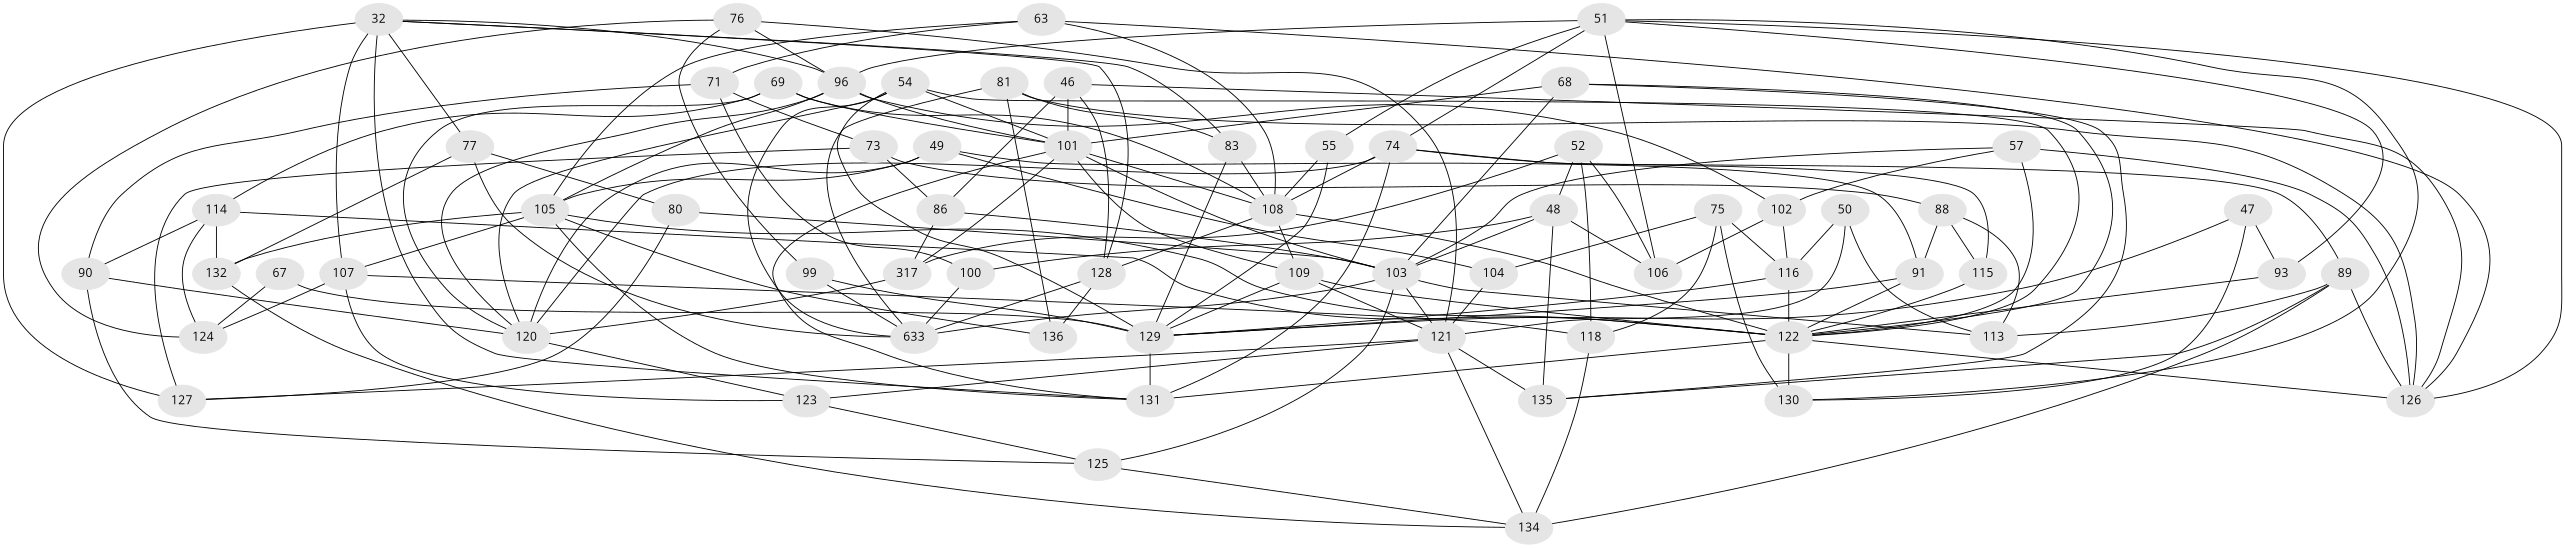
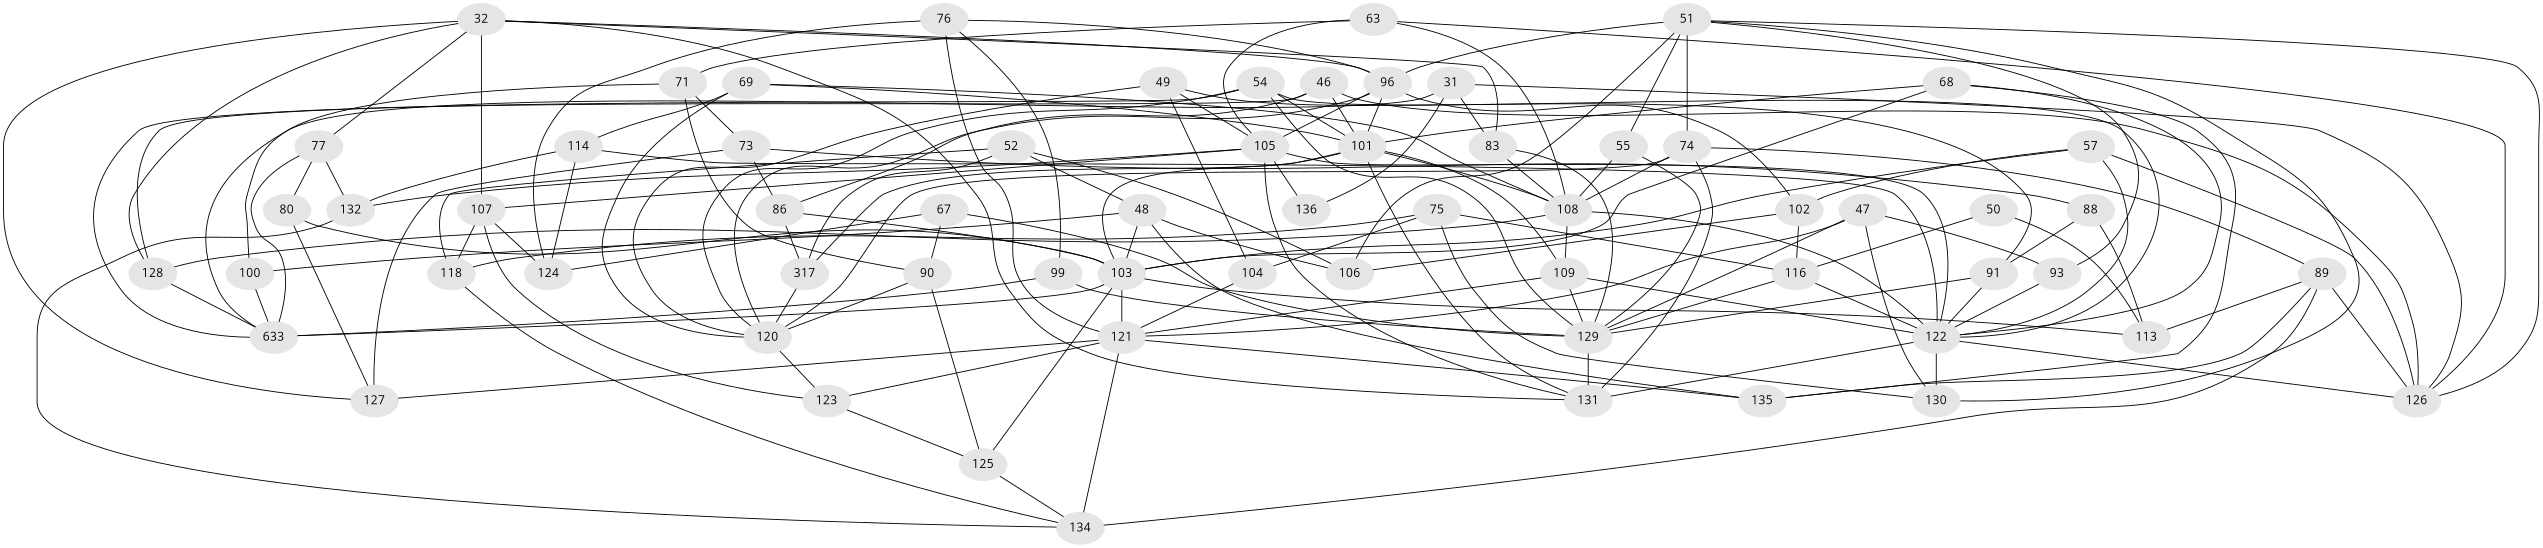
(1004, 83) -> (1451, 83)
(151, 242) -> (935, 244)
(1983, 274) -> none
(1075, 308) -> none
(1765, 310) -> (1536, 301)
